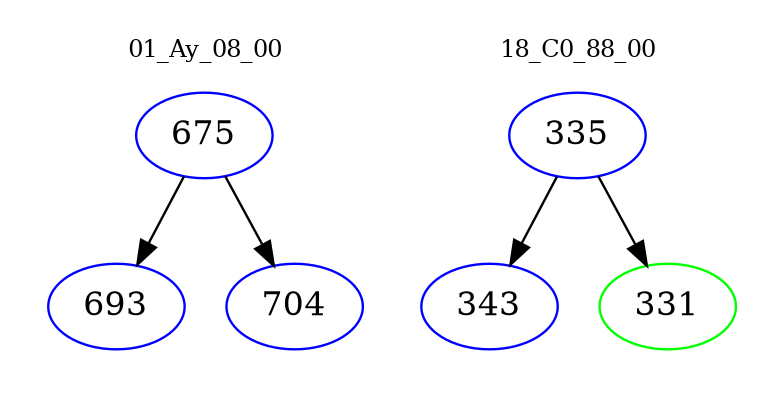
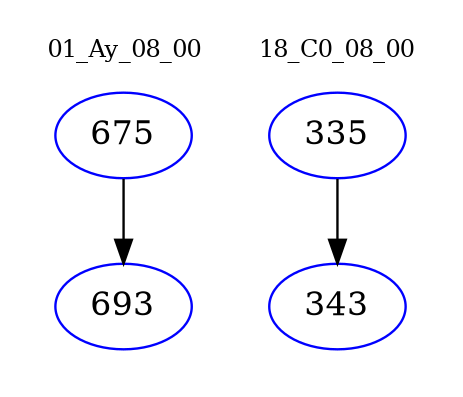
(579, 51) -> (337, 51)
(295, 307) -> none
(668, 307) -> none
